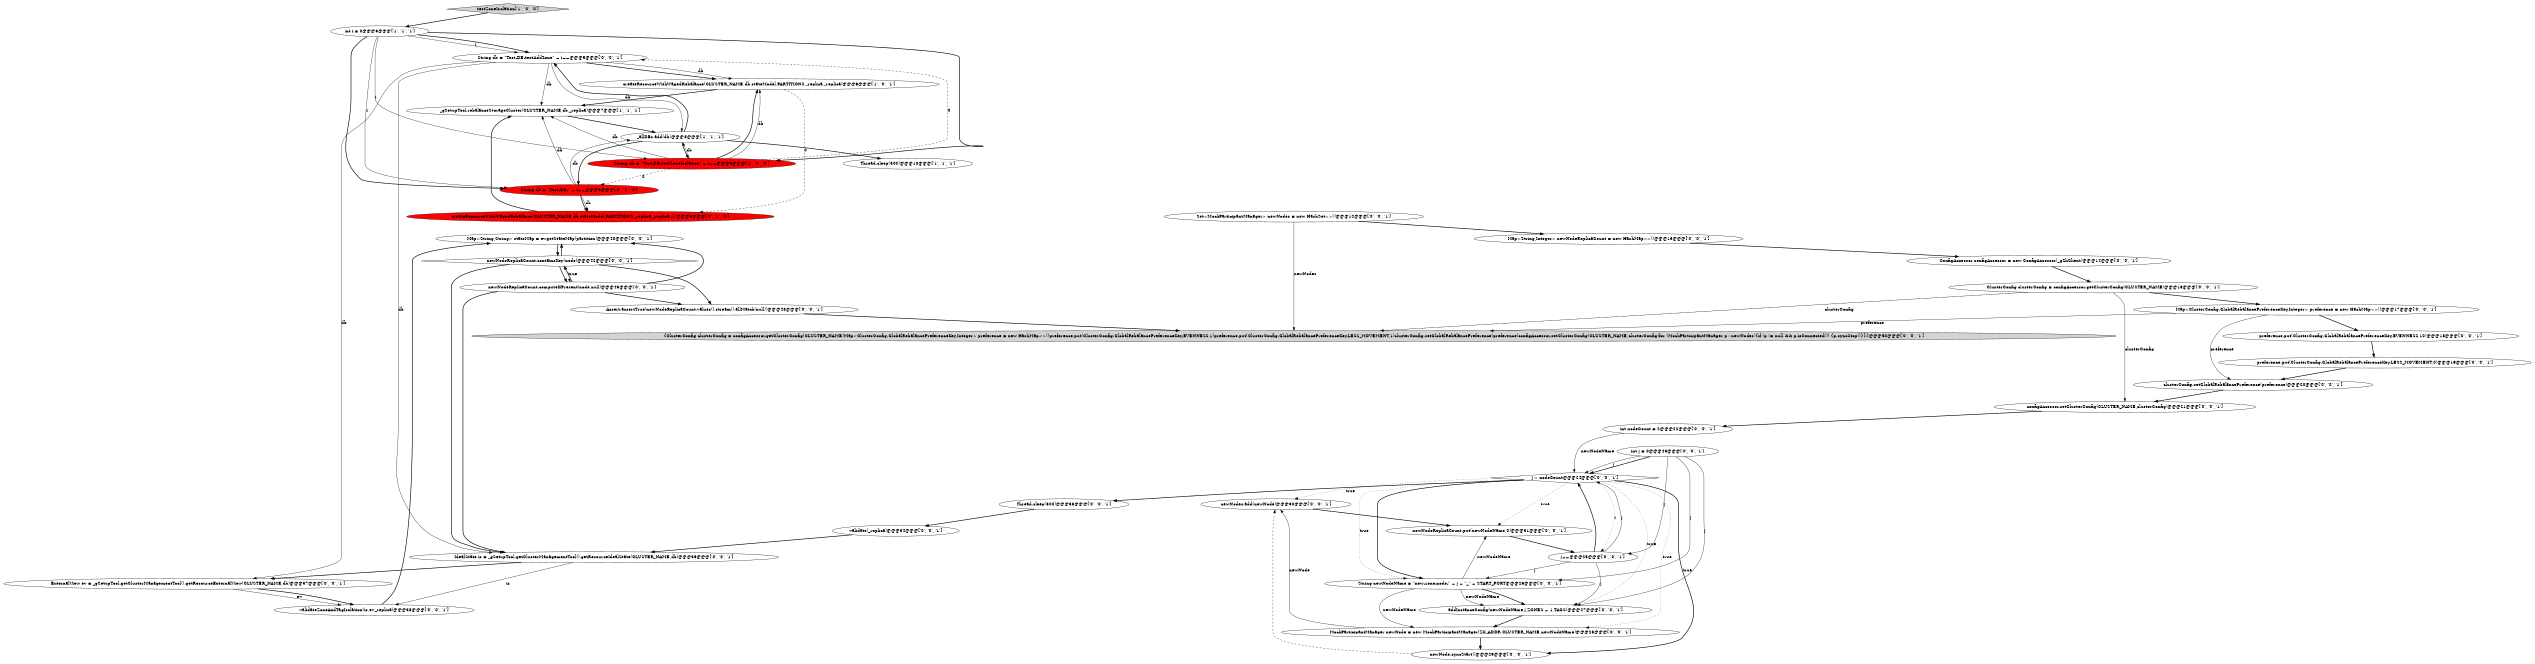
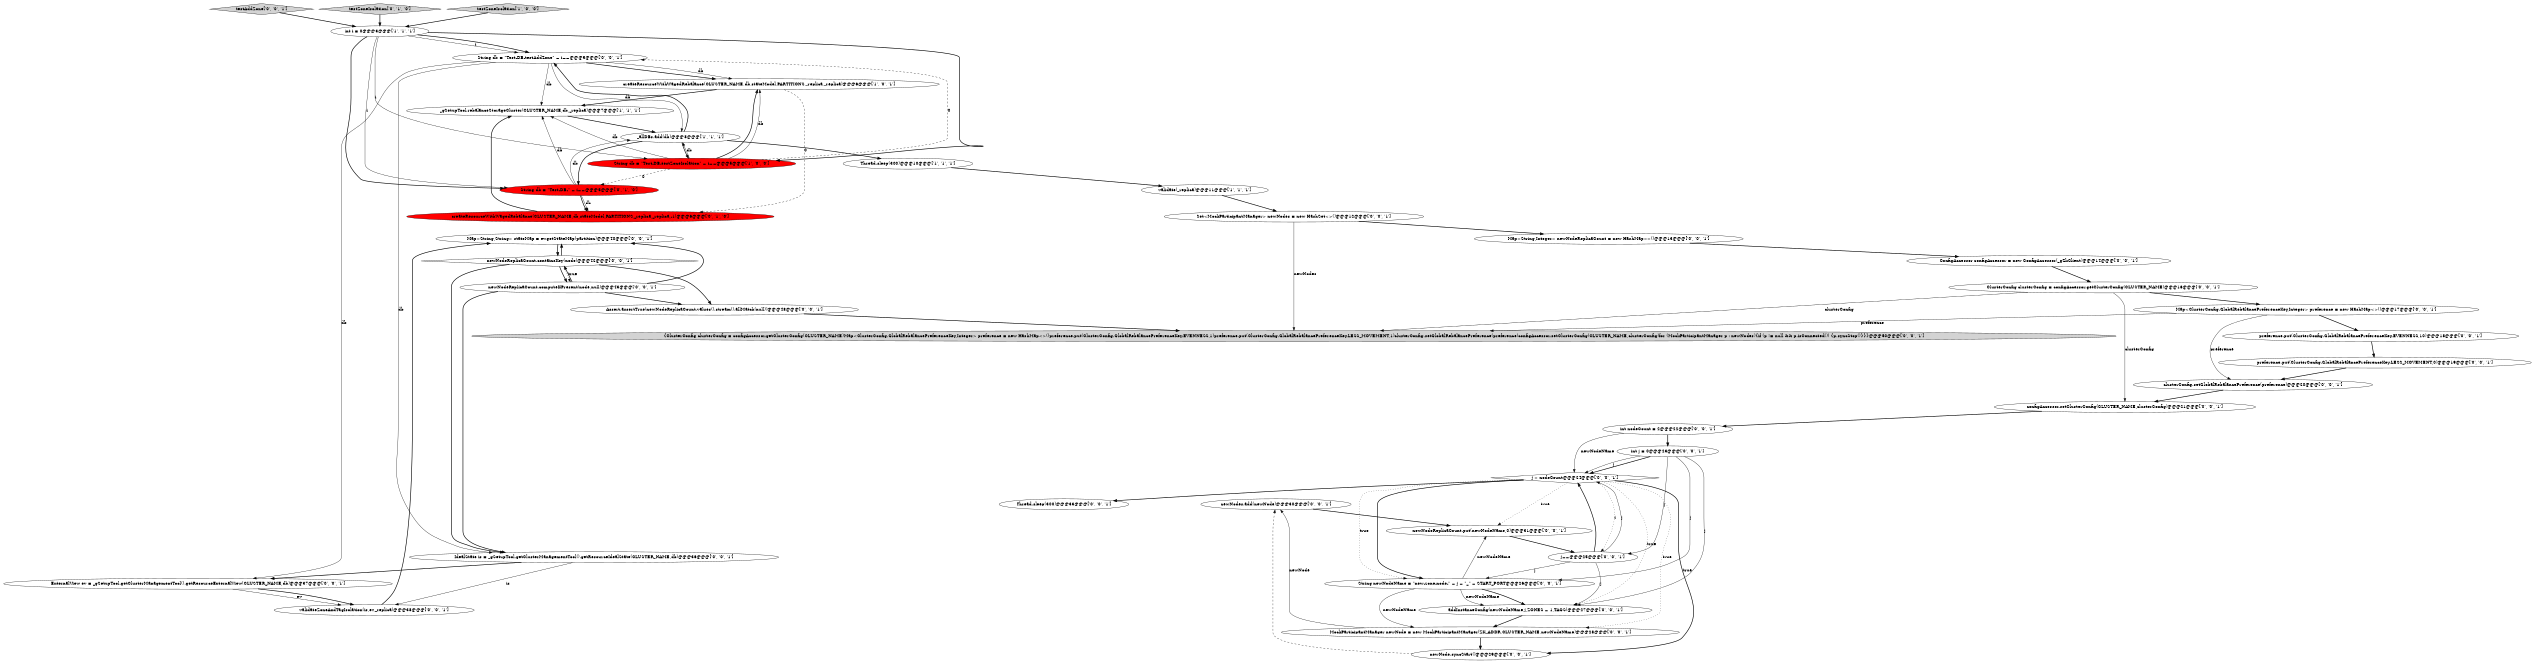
none -> (262, 9)
none -> (380, 9)
none -> (1205, 190)
none -> (1668, 439)
(1404, 483) -> none
(896, 531) -> none
